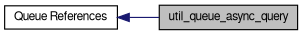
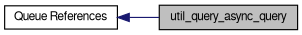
(228, 17) -> (228, 17)
